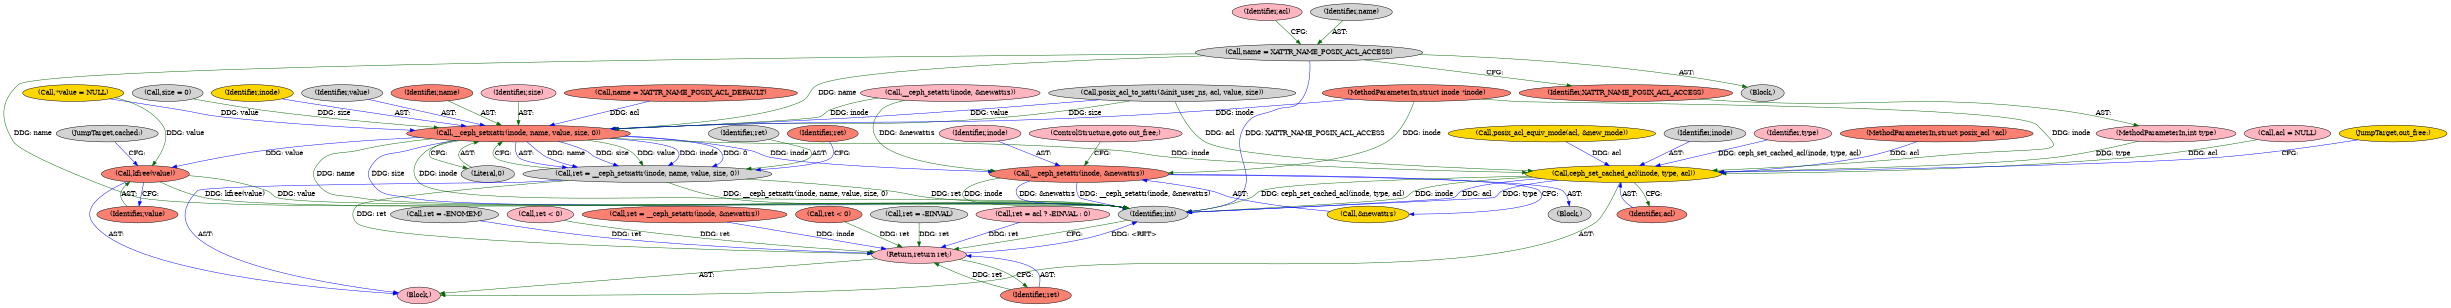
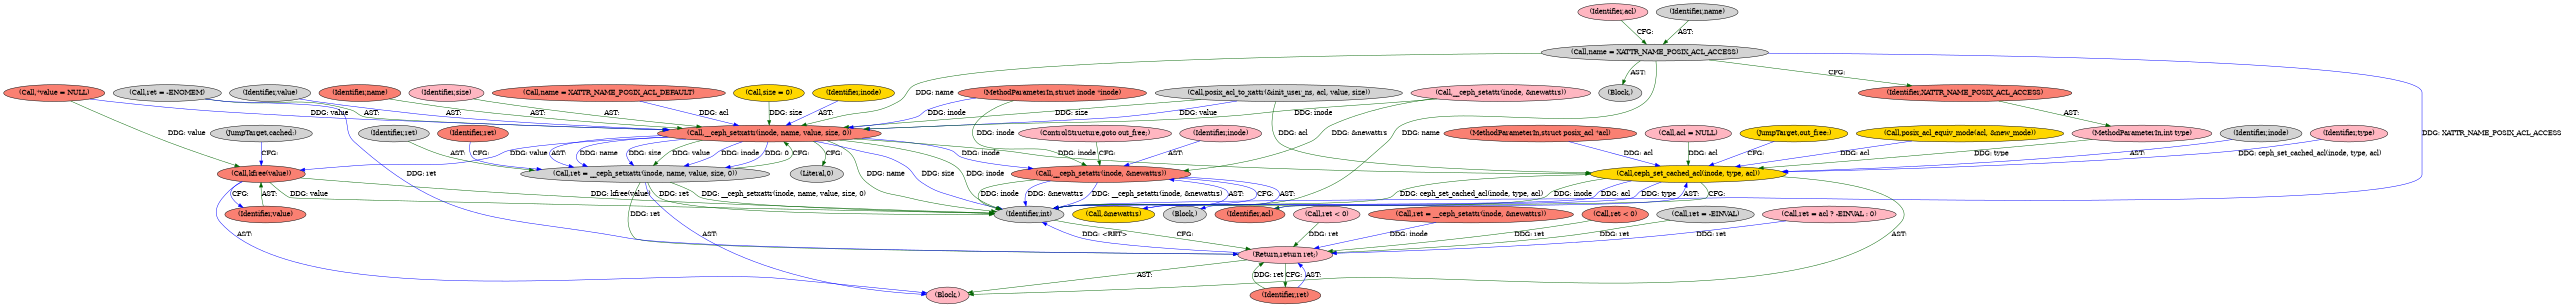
(73, 93) -> (54, 93)
(168, 93) -> (769, 93)
(1942, 112) -> none
(459, 154) -> (354, 111)
